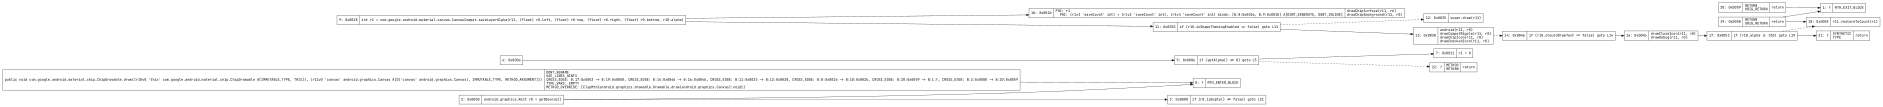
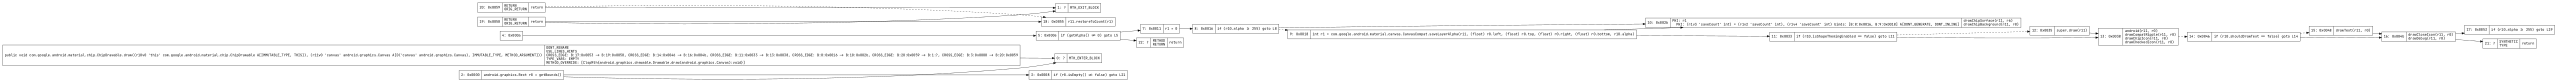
none -> (1236, 29)
(1797, 29) -> (769, 6)
none -> (2341, 31)
none -> (2093, 33)
(1806, 36) -> (2468, 40)
(1343, 64) -> (1127, 40)
